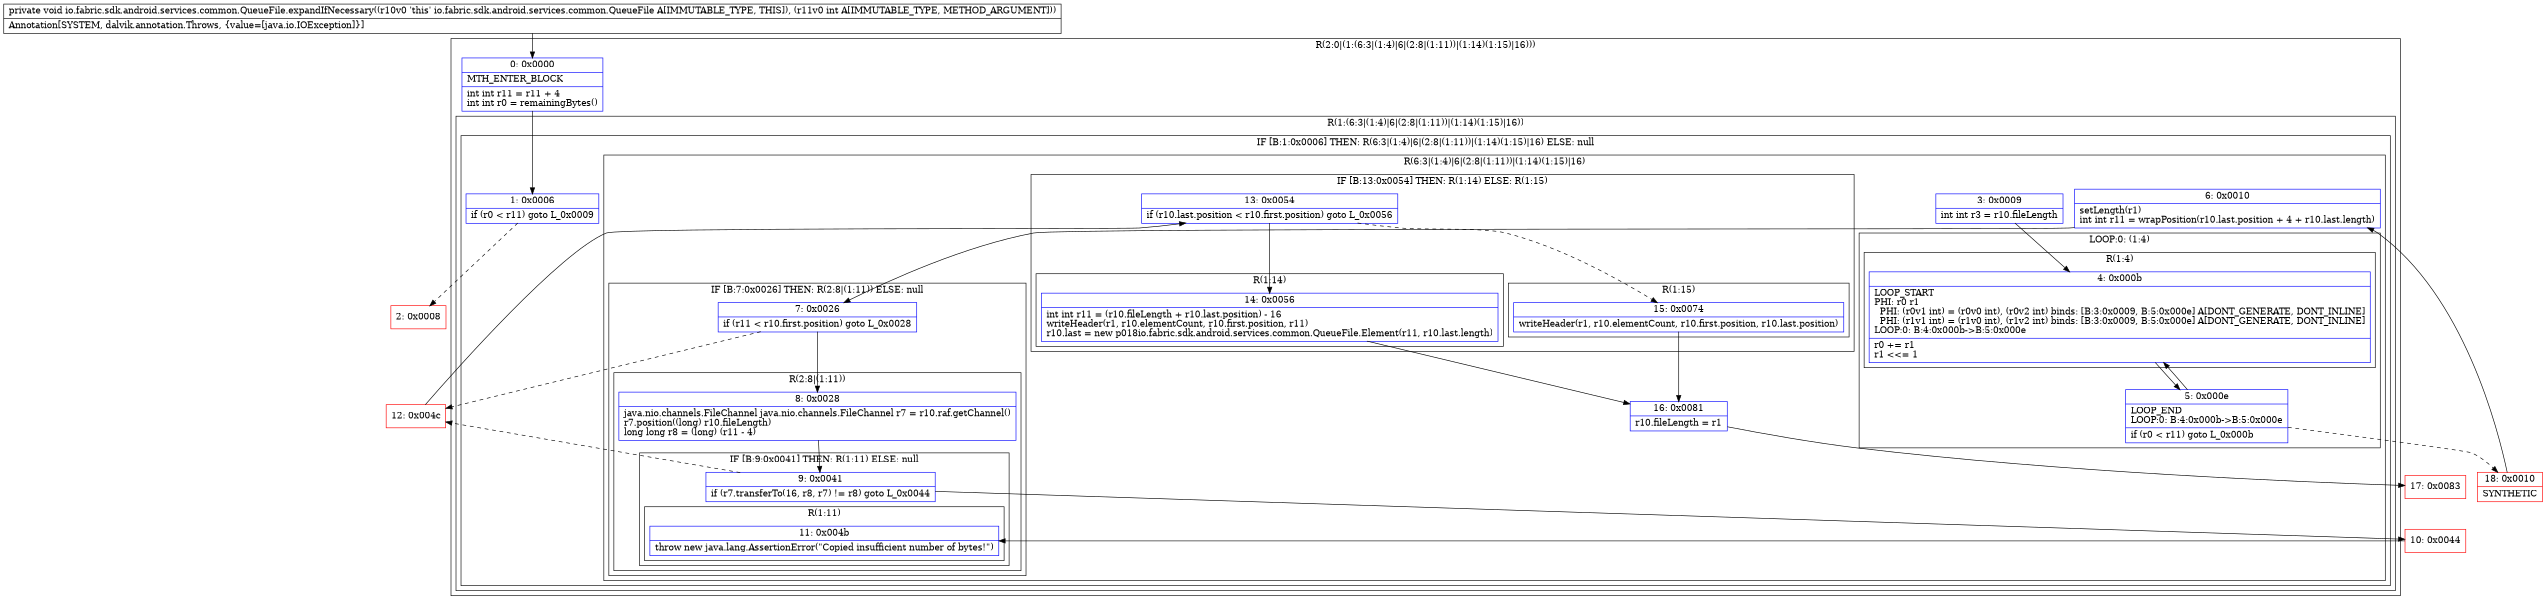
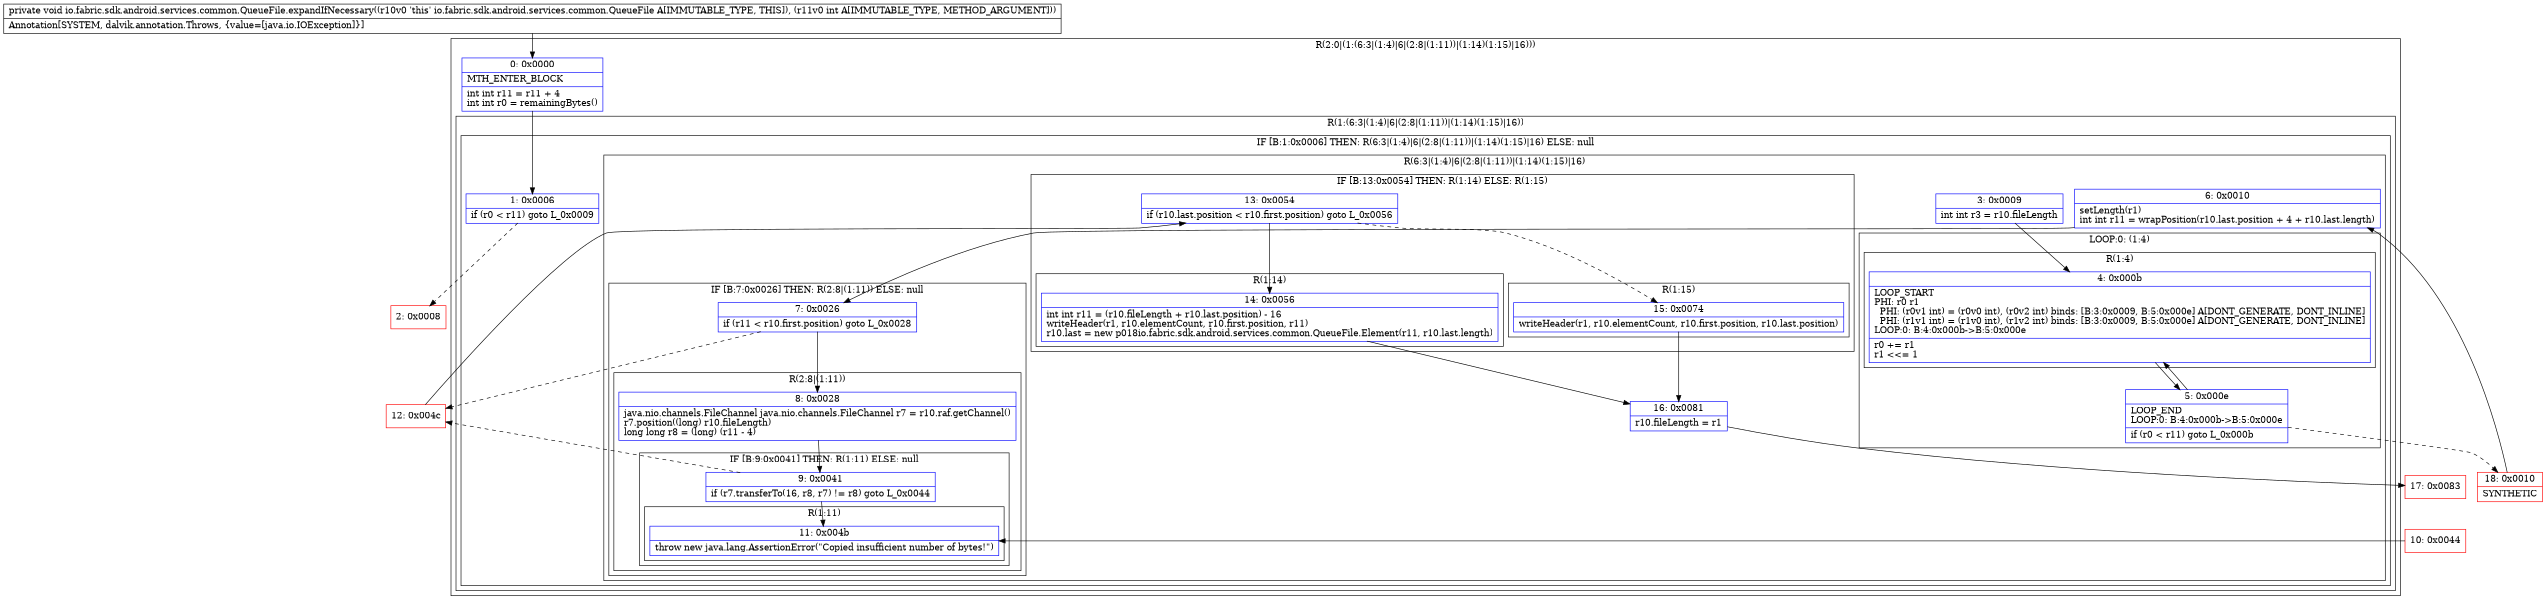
(1667, 515) -> (822, 511)
